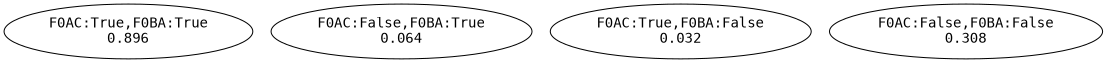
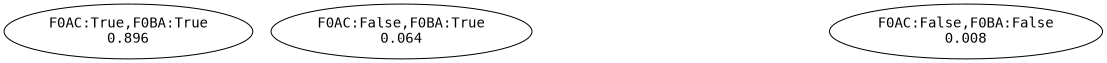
(681, 31) -> none
(966, 31) -> (966, 31)
